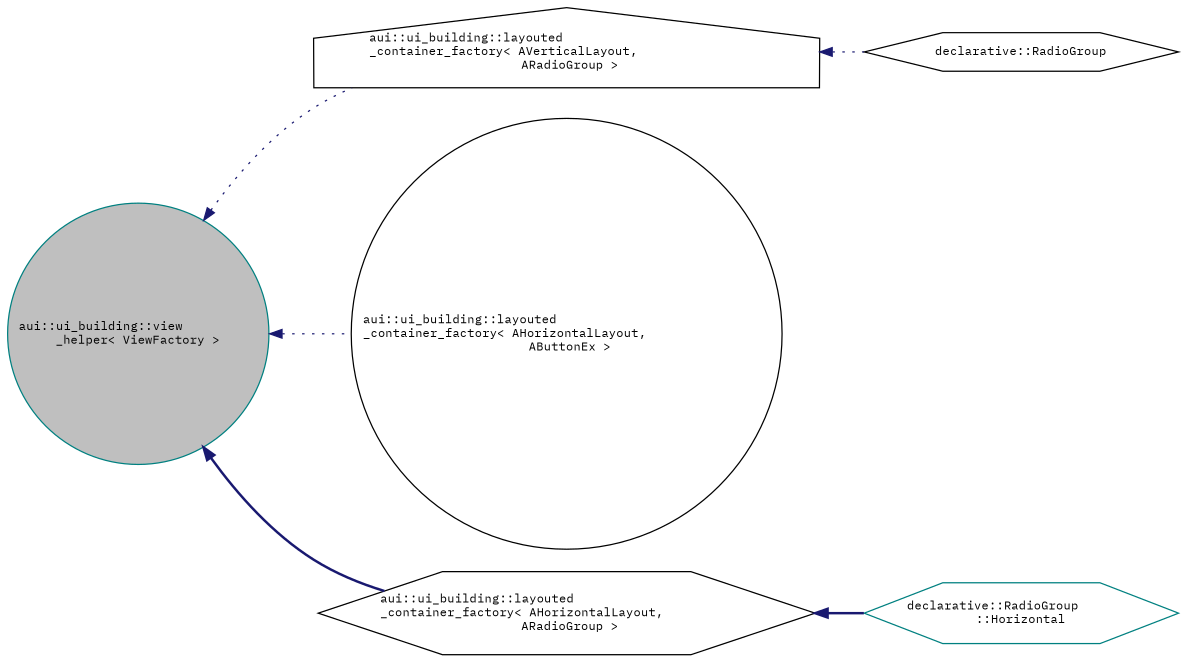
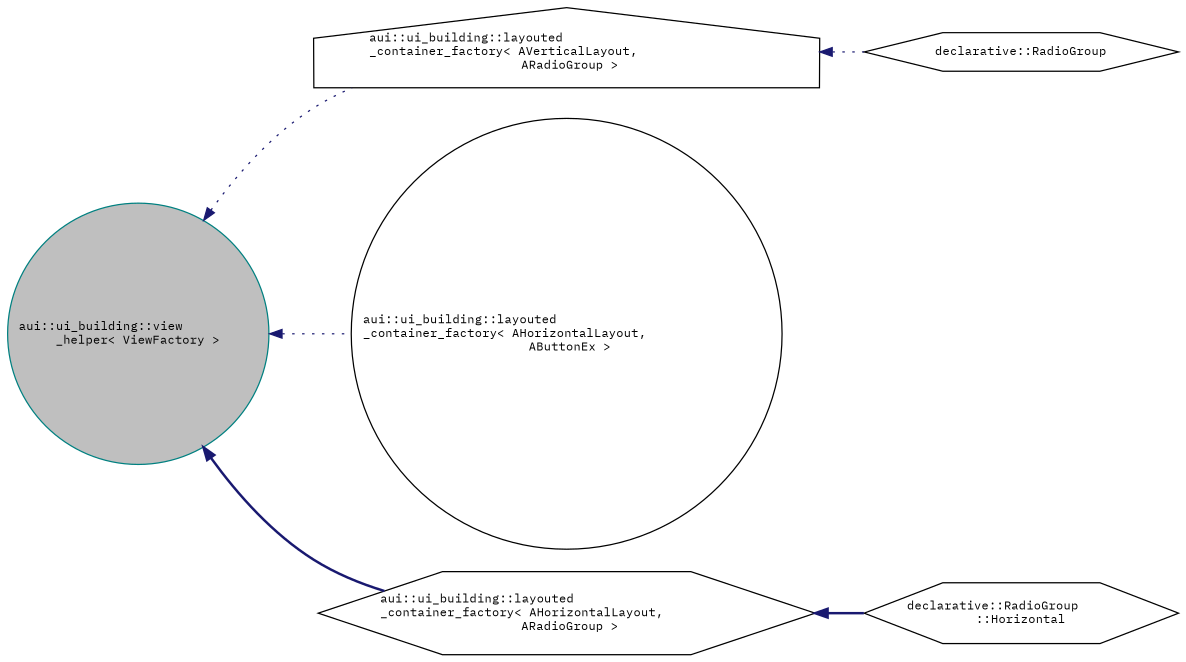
(1021, 613) -> (1021, 613)
